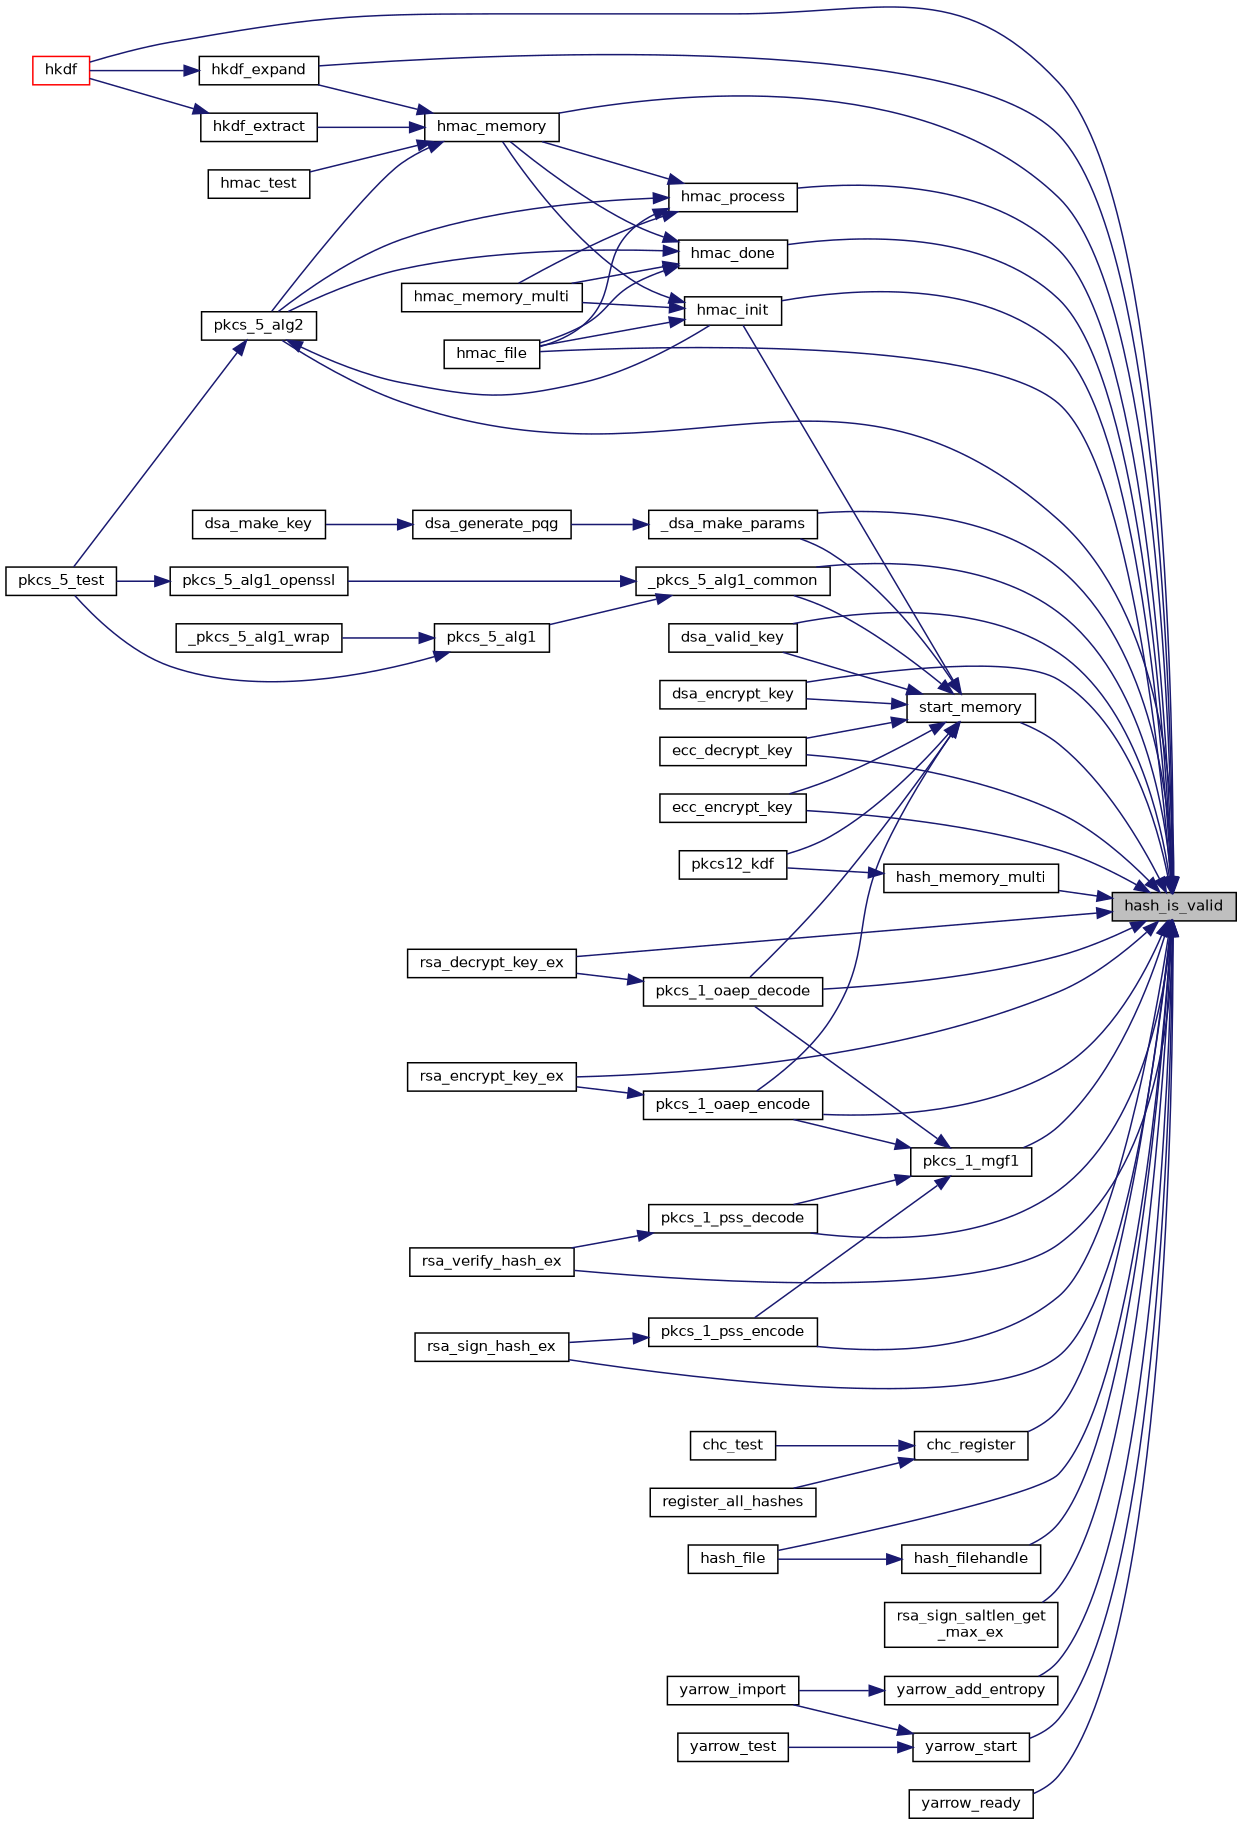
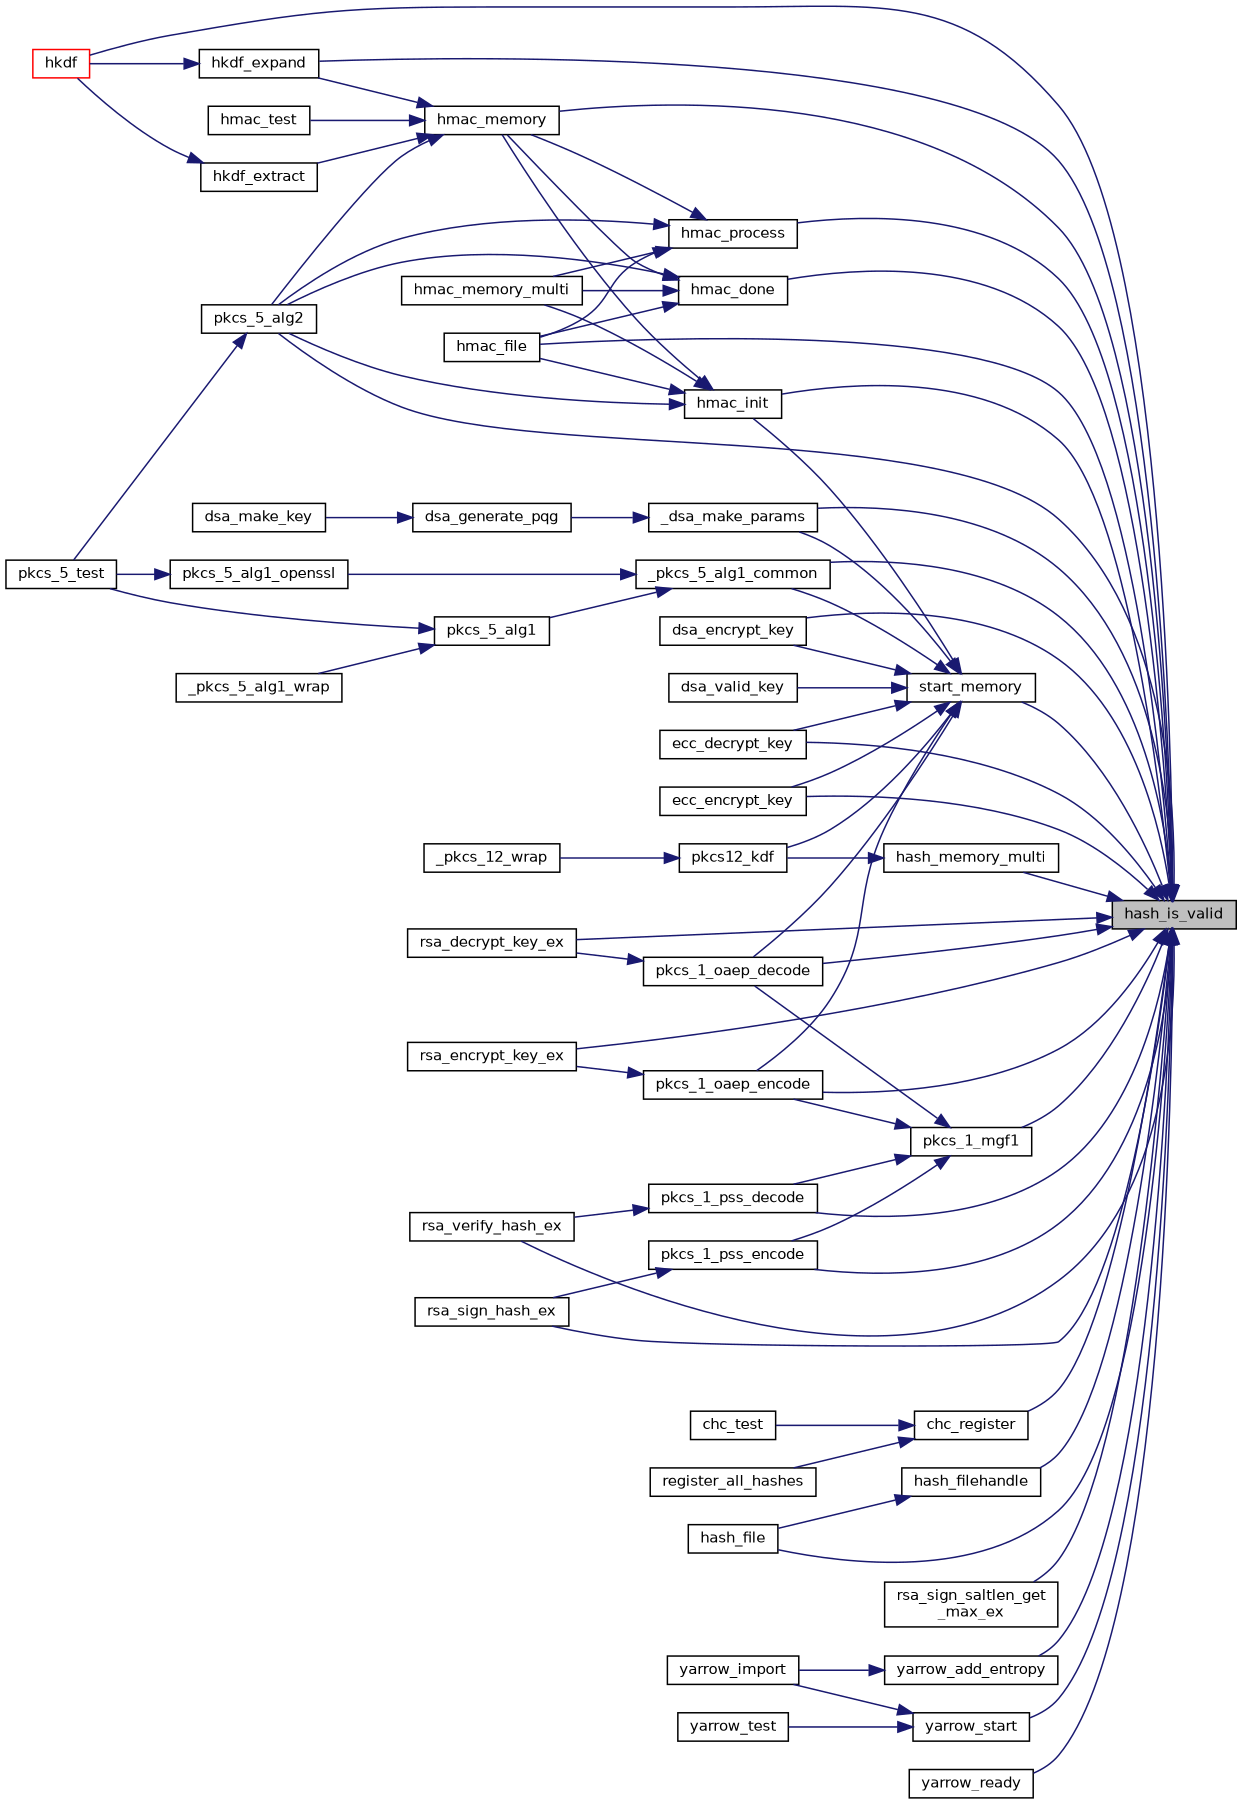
(509, 395) -> (475, 390)
(1051, 649) -> none
none -> (492, 858)
